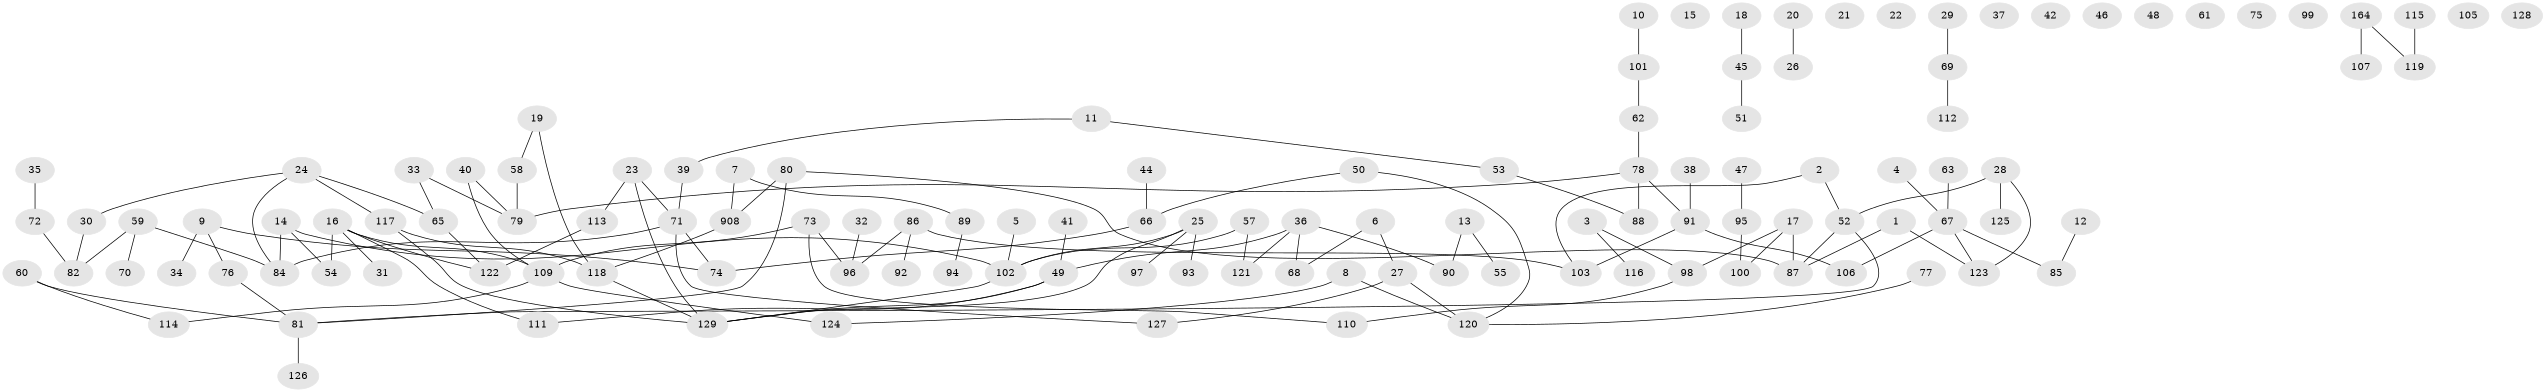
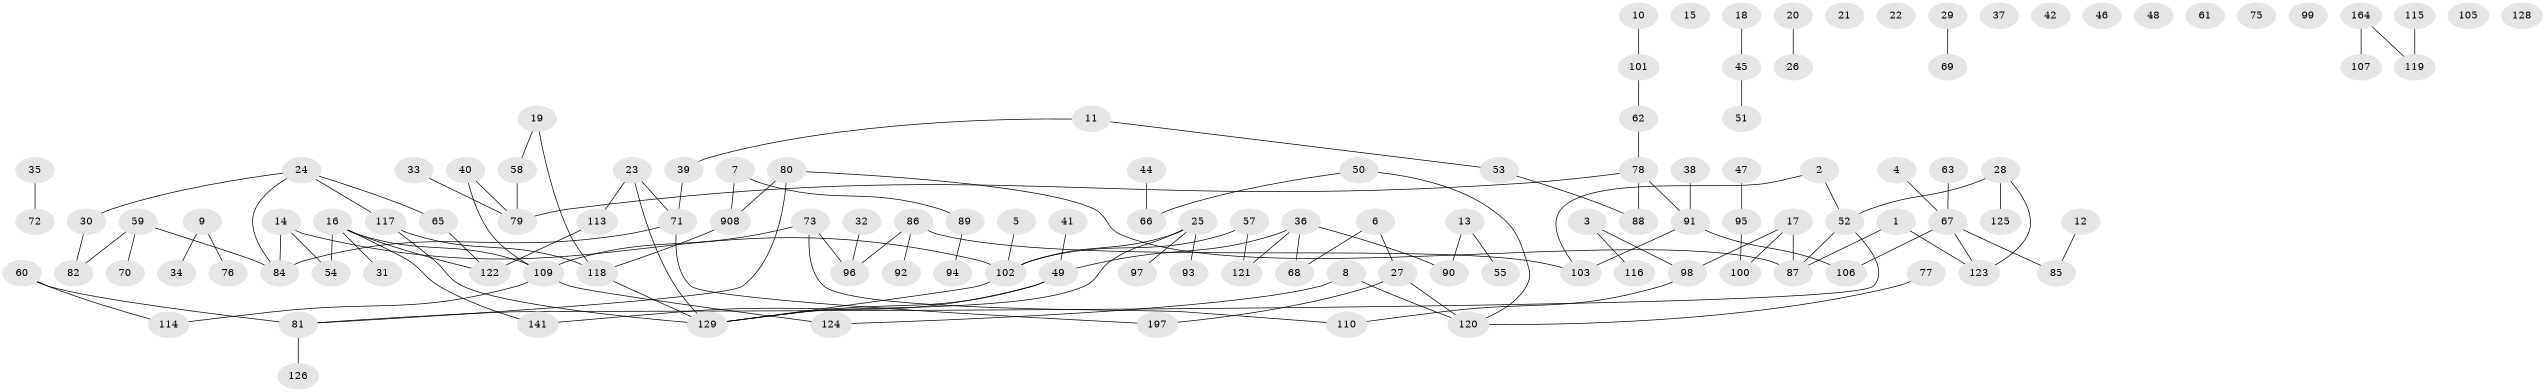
(1948, 119) -> none
(426, 196) -> none
(54, 248) -> none
(717, 273) -> none
(263, 299) -> none
(538, 325) -> (538, 325)
(1157, 325) -> (1157, 325)
